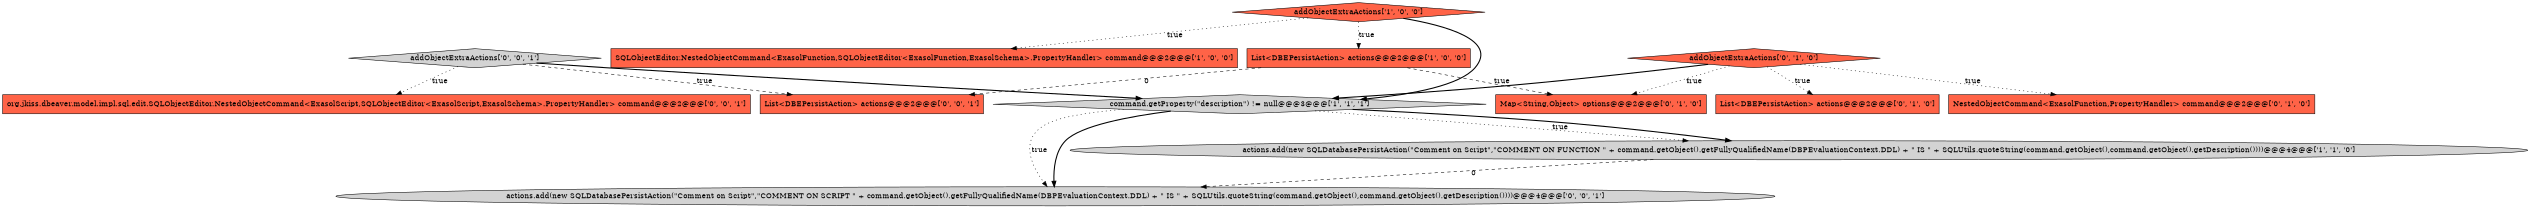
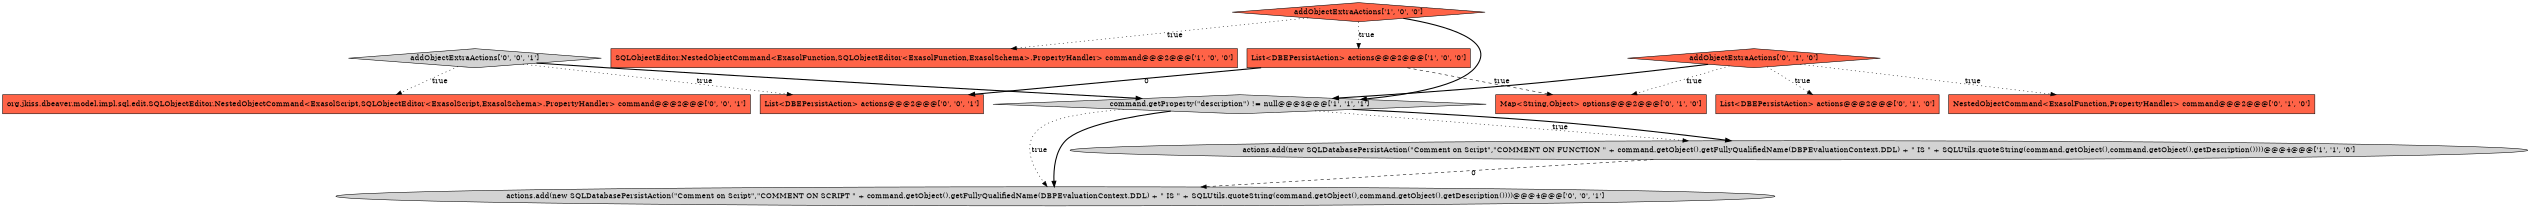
(655, 79) -> (655, 79)
(1118, 81) -> (1118, 81)
